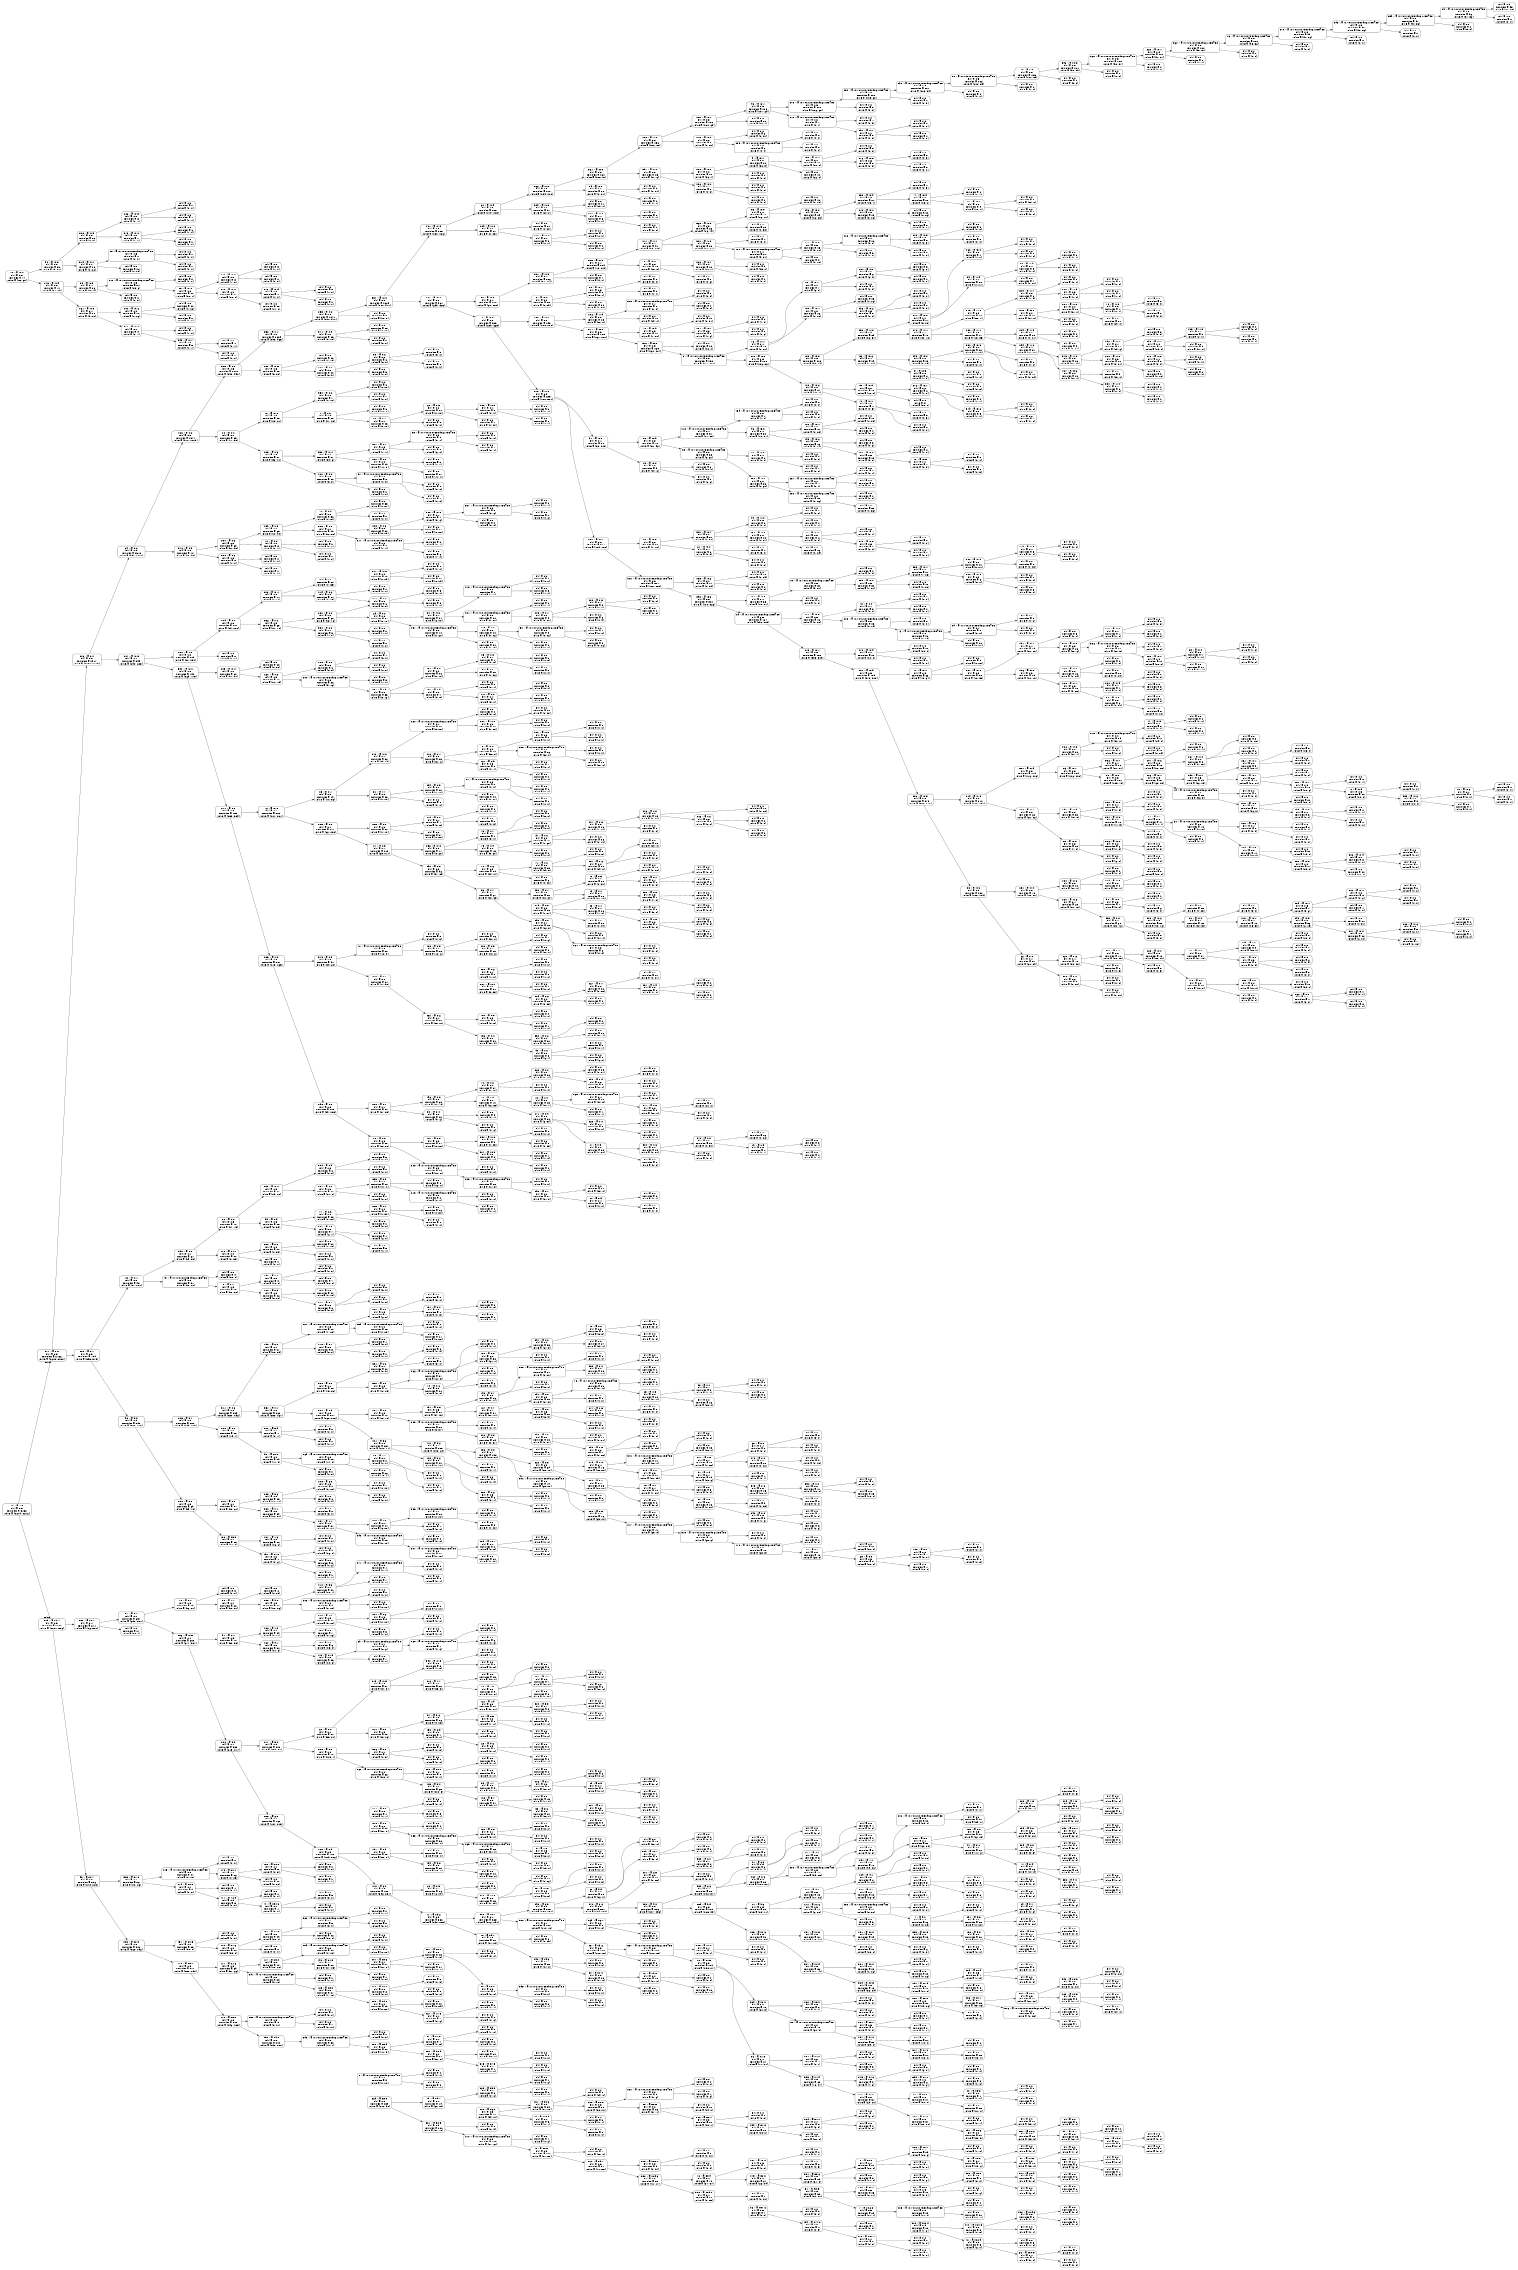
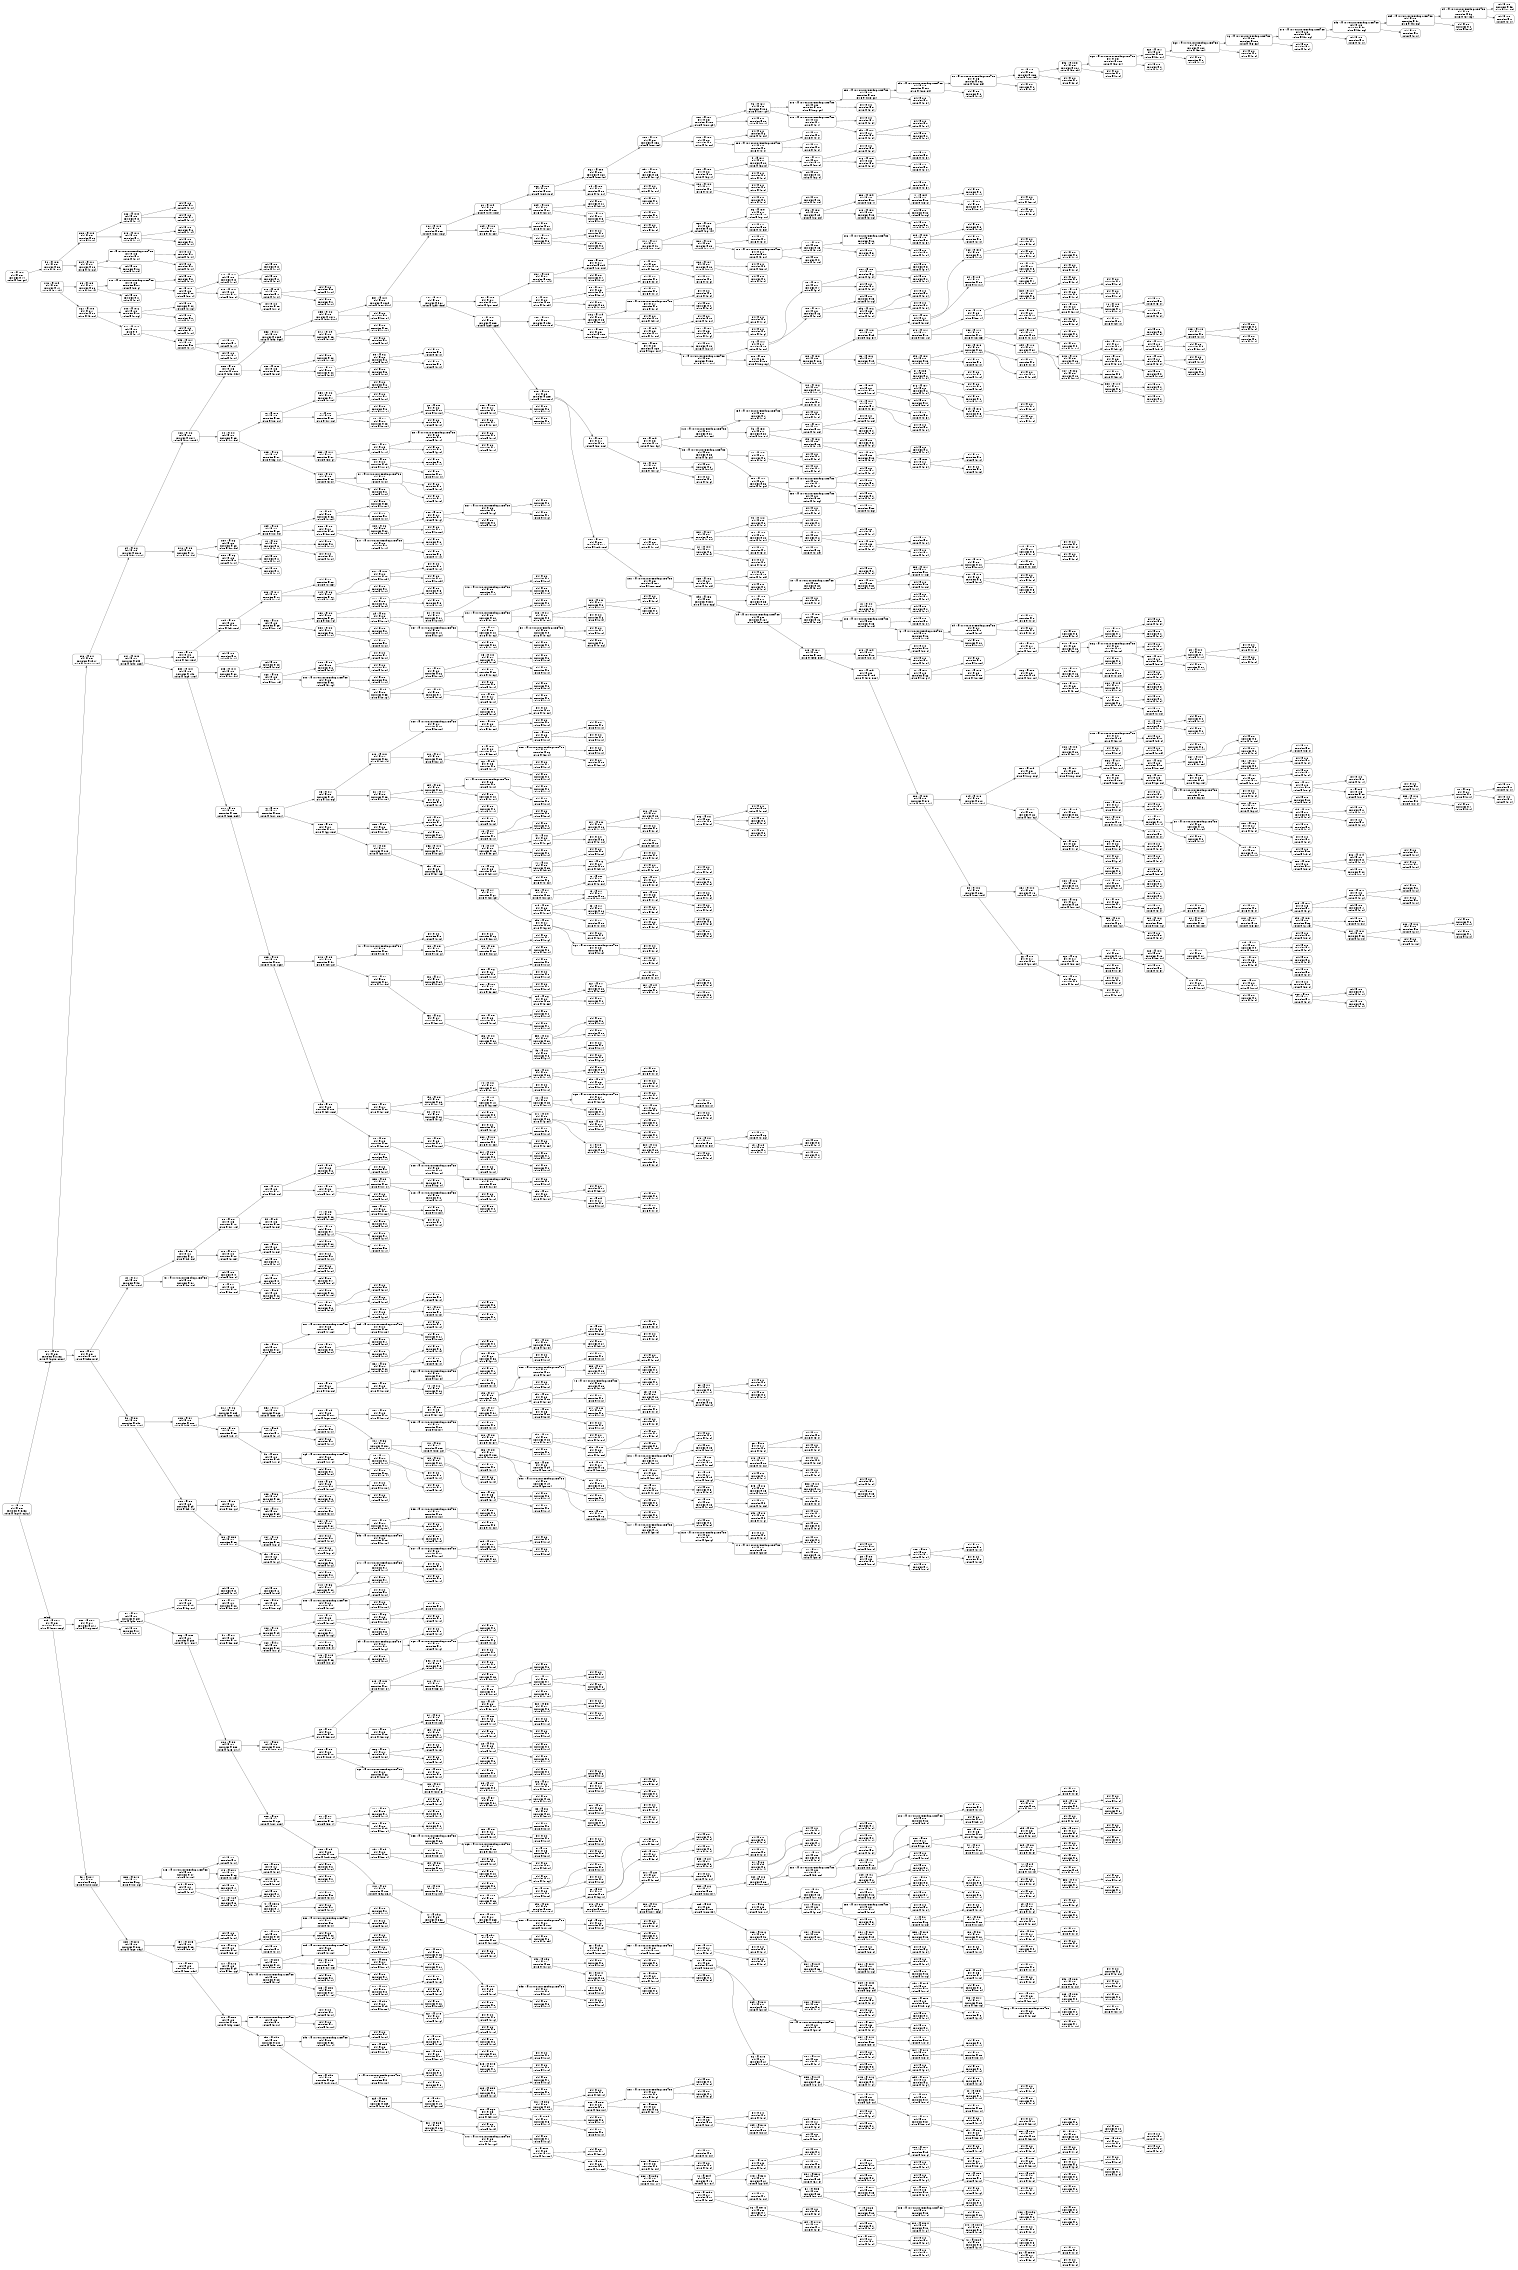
(34, 282) -> none
(131, 331) -> (131, 331)
(920, 403) -> (920, 403)
(352, 599) -> (352, 586)
(703, 812) -> (730, 815)
none -> (434, 981)
(731, 1455) -> none
(297, 1555) -> (298, 1546)
none -> (326, 1820)
(731, 1878) -> none
(488, 1990) -> (488, 1990)
(704, 1990) -> none
none -> (326, 2079)
(487, 2104) -> (460, 2108)
(704, 2108) -> none
none -> (731, 2204)
none -> (893, 2219)
